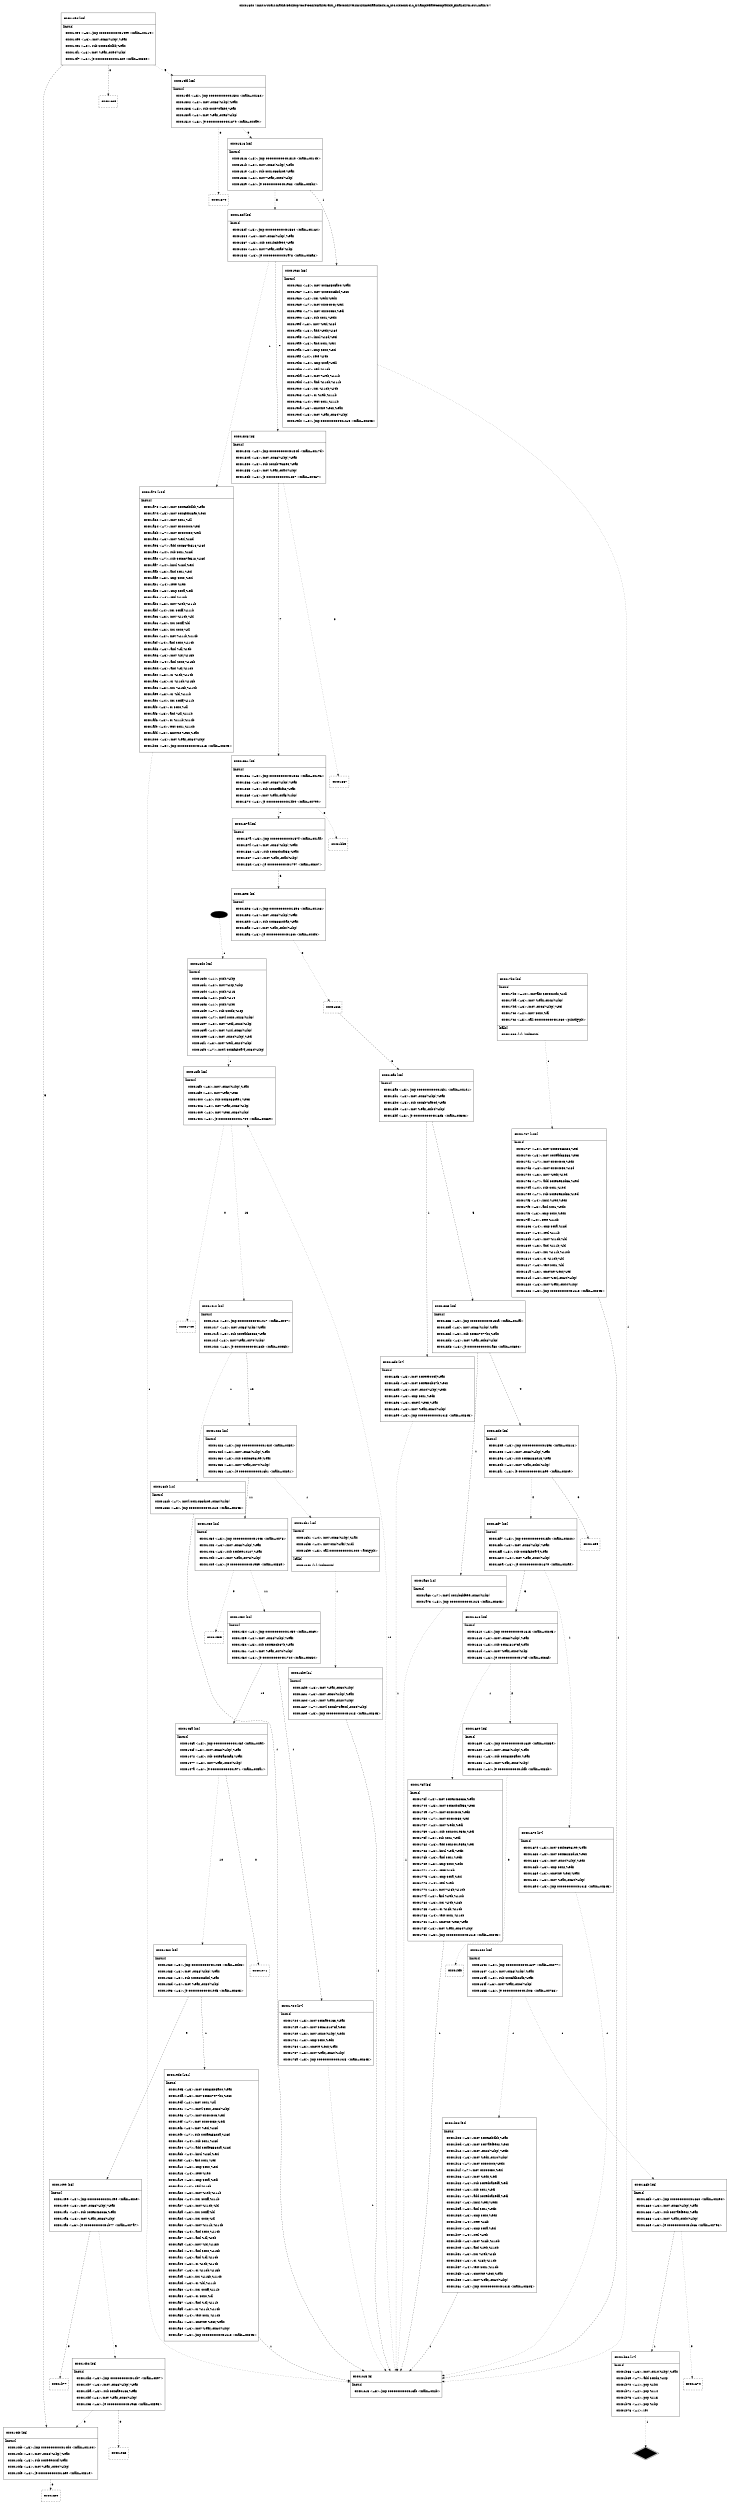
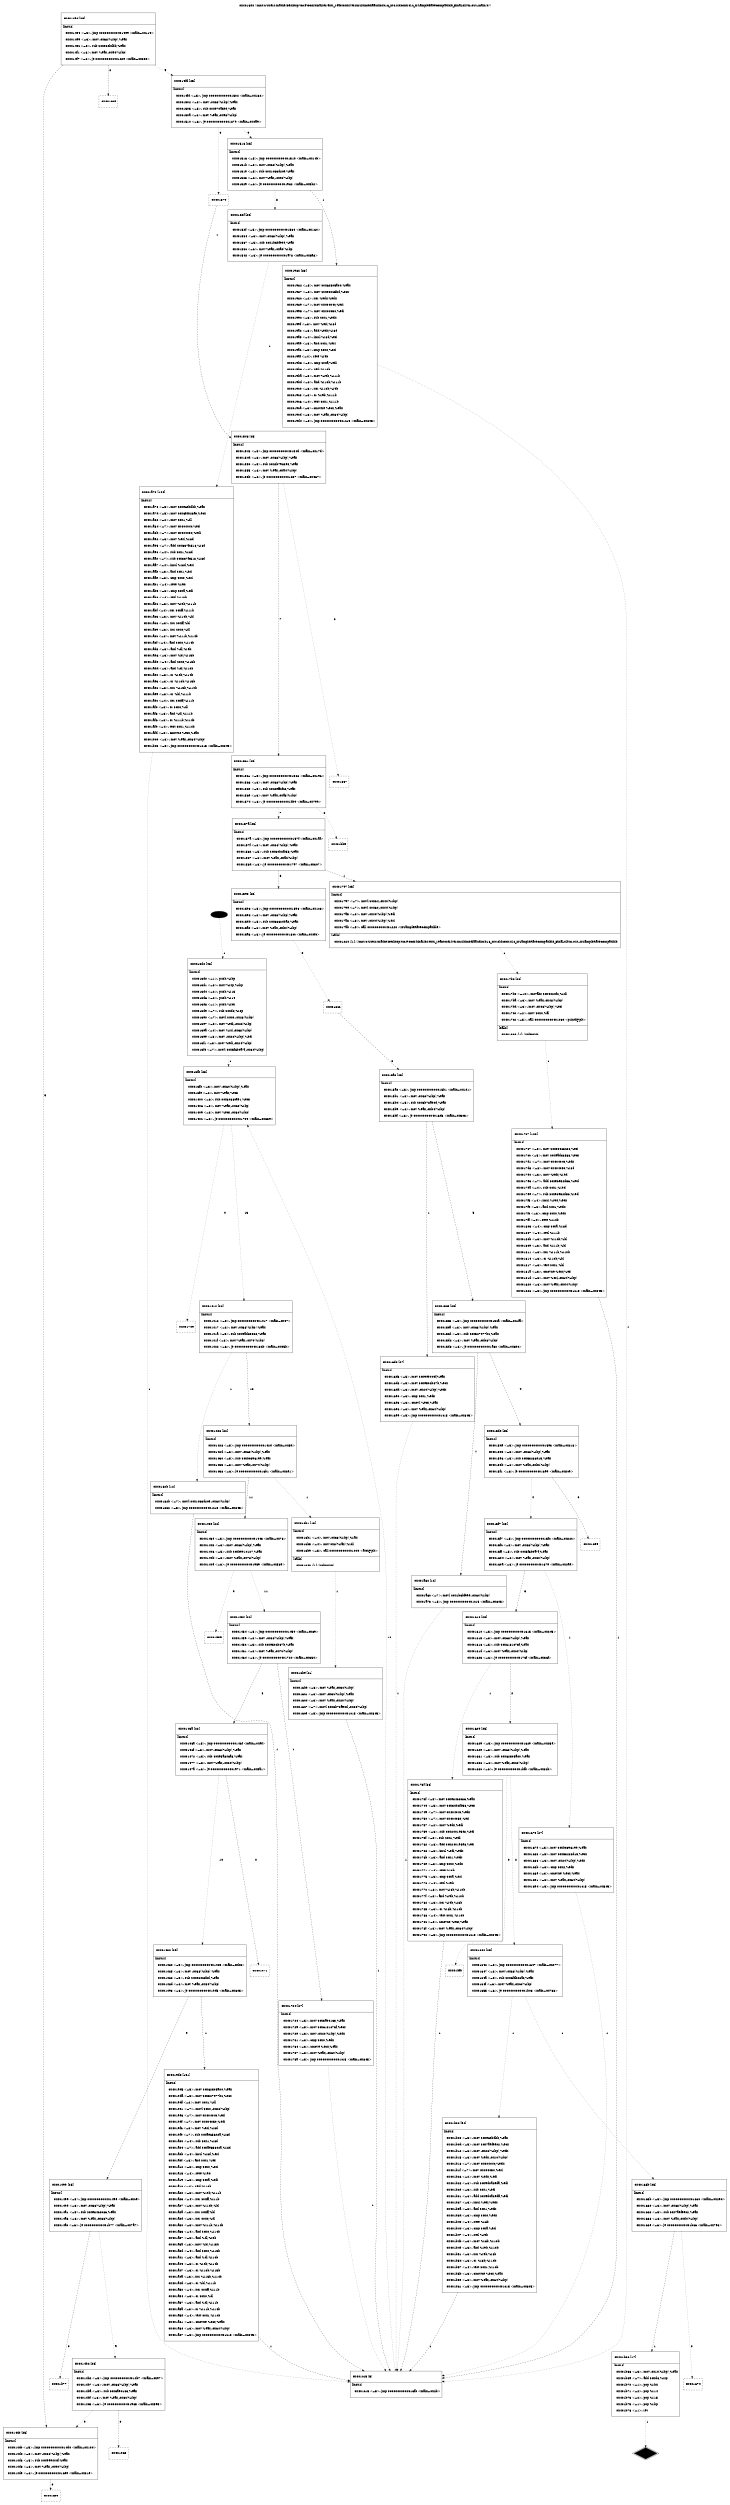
(276, 345) -> (197, 324)
none -> (475, 914)
(262, 1693) -> (262, 1693)
none -> (512, 1859)
